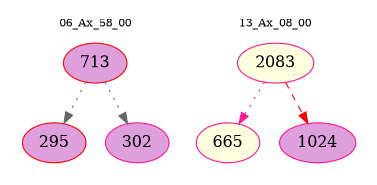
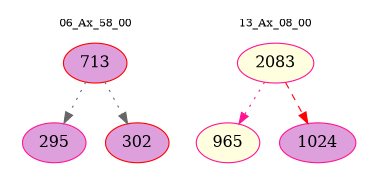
(54, 143) -> (54, 143)
(137, 143) -> (137, 143)
(228, 143) -> (228, 143)
